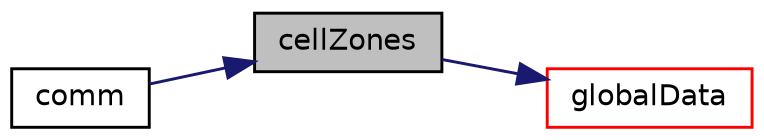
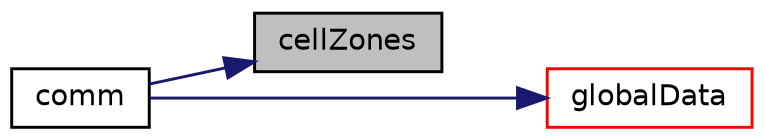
(480, 67) -> (334, 98)
